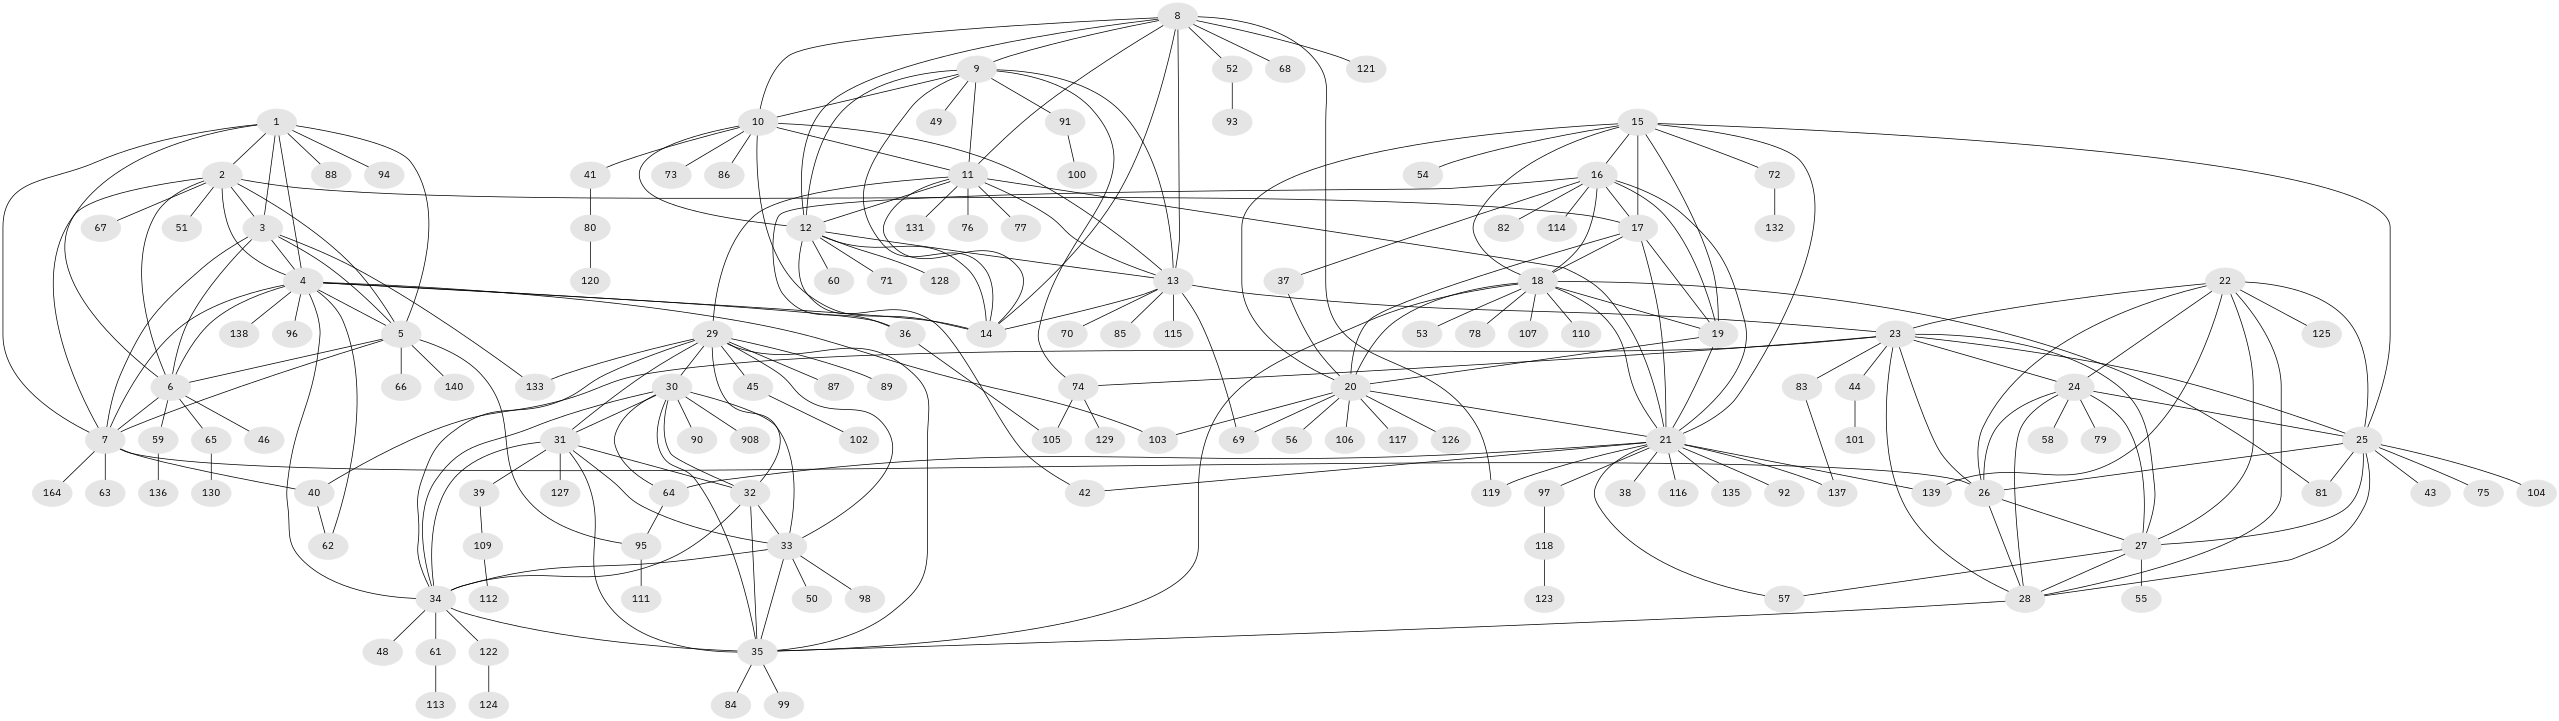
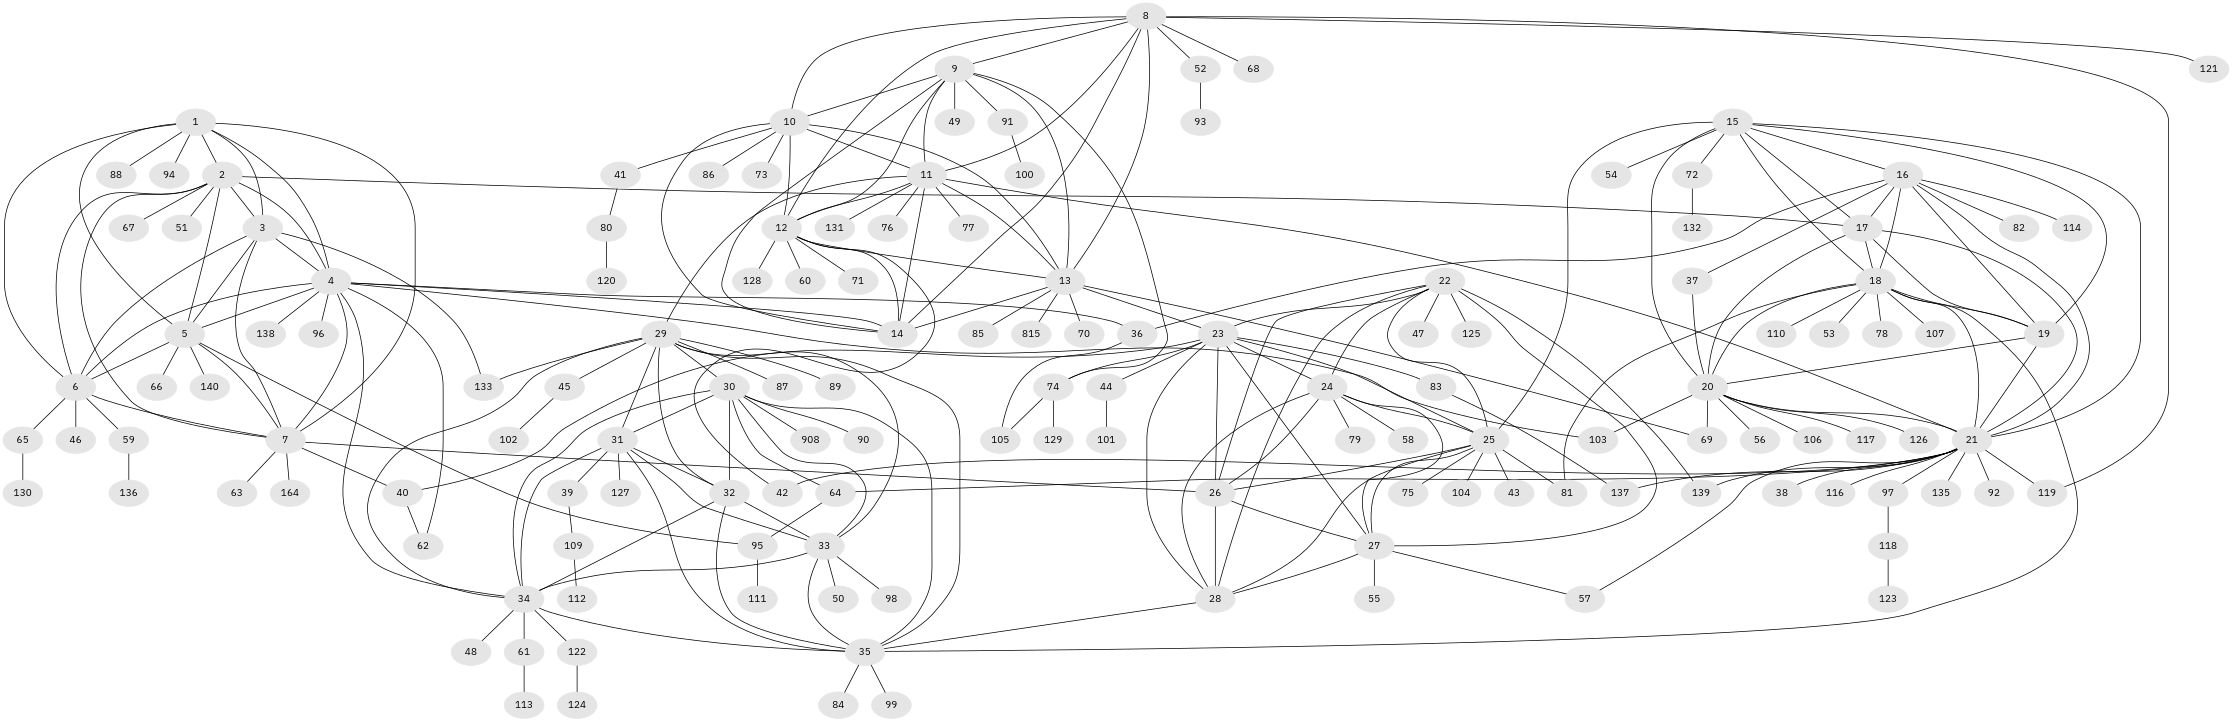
(1173, 334) -> (1031, 334)
none -> (1418, 334)
